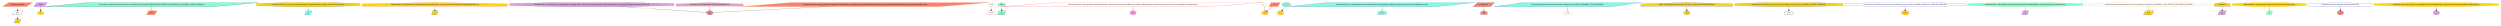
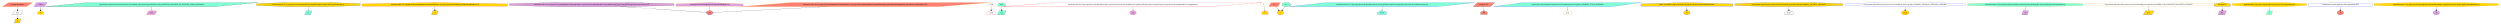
(1270, 9) -> (1277, 8)
(152, 13) -> (152, 13)
